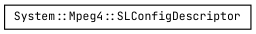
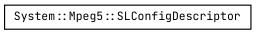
(128, 17) -> (128, 17)
